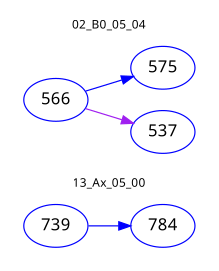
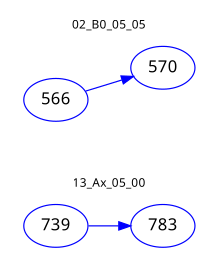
(109, 26) -> (109, 26)
(163, 68) -> (163, 68)
(163, 132) -> none
(163, 226) -> (163, 226)
